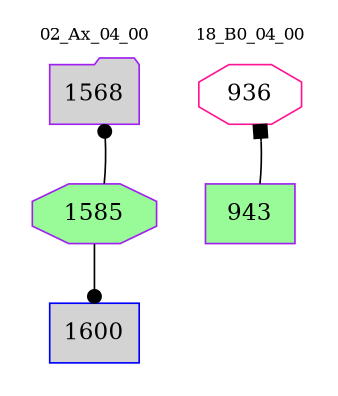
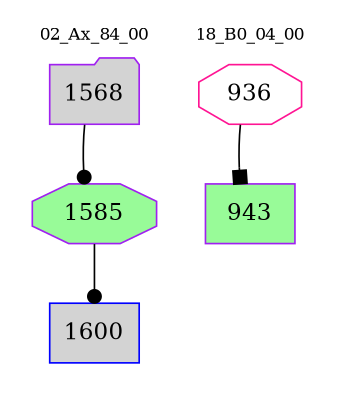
(94, 36) -> (94, 36)
(106, 161) -> (83, 148)
(261, 163) -> (239, 146)
